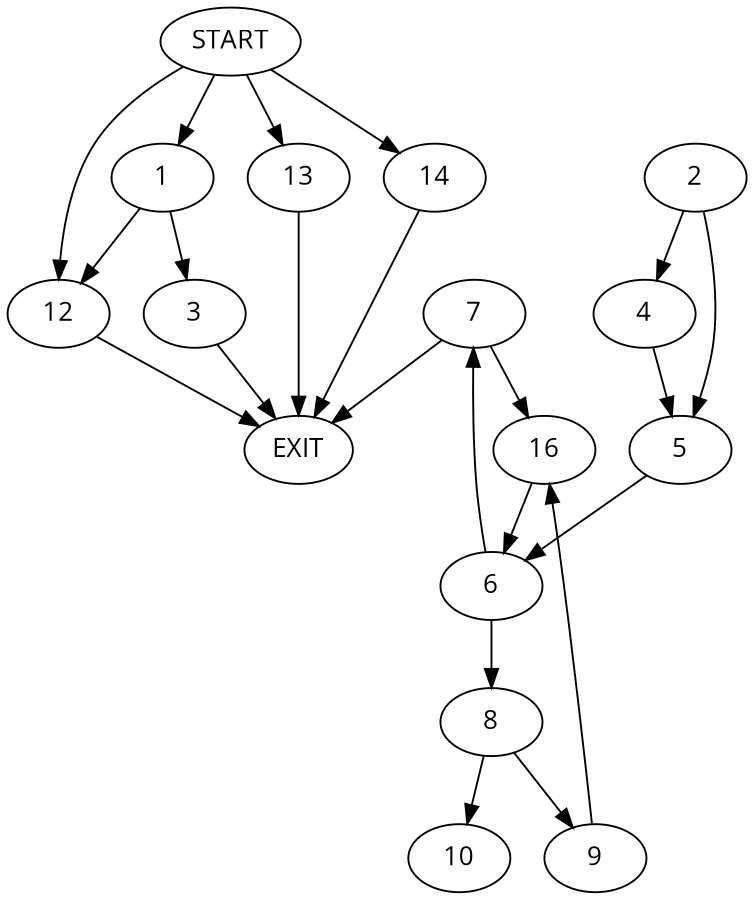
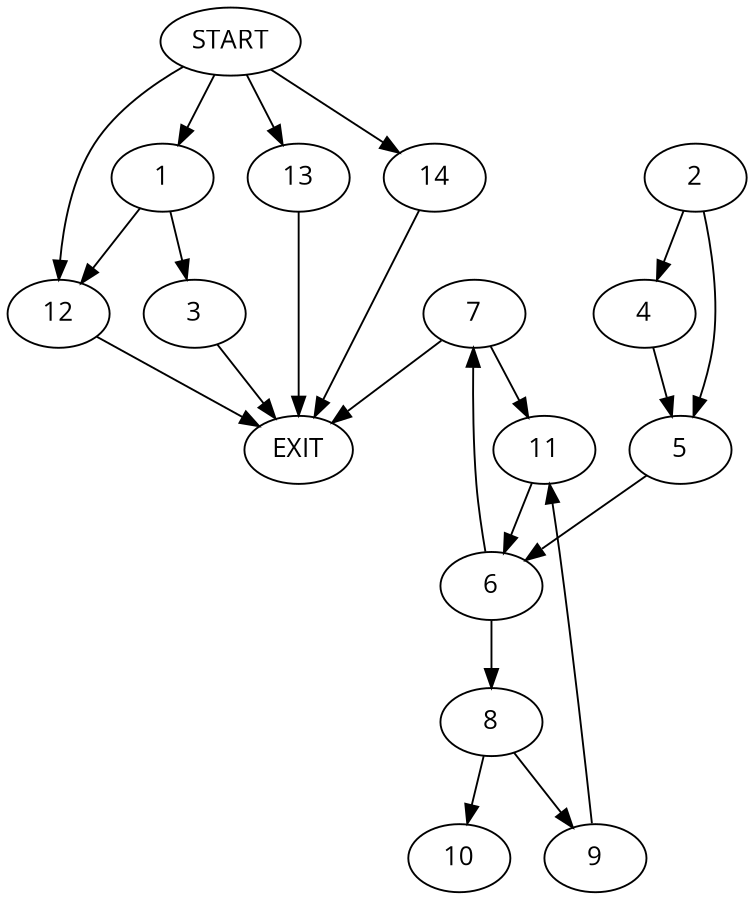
(544, 450) -> (544, 450)
